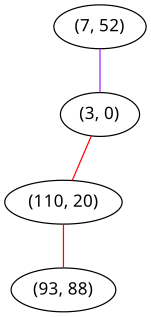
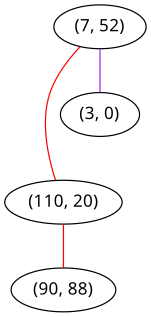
(82, 158) -> (46, 109)
(63, 290) -> (63, 290)
